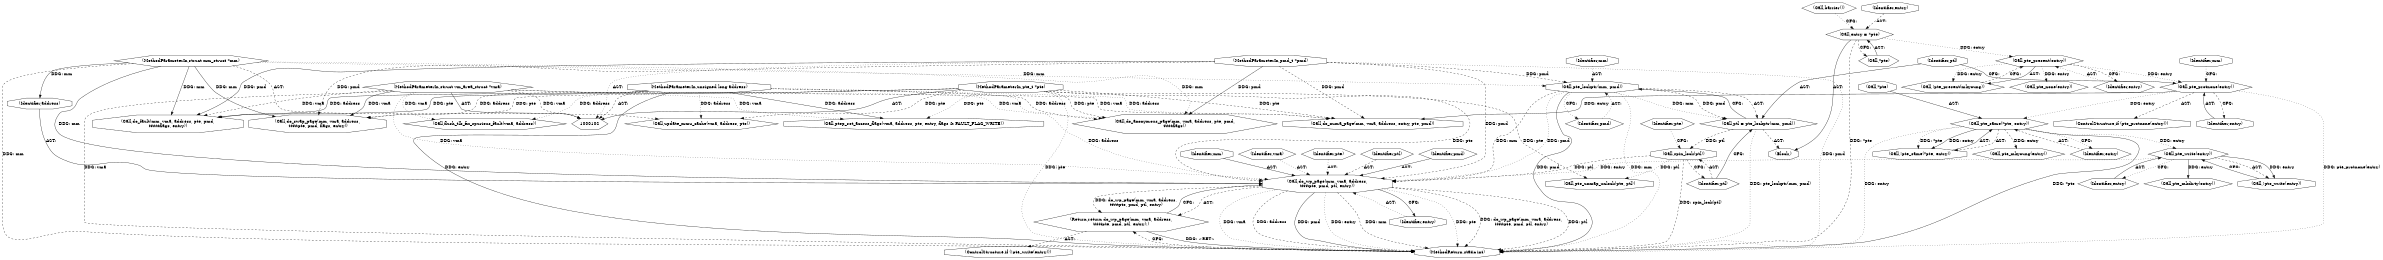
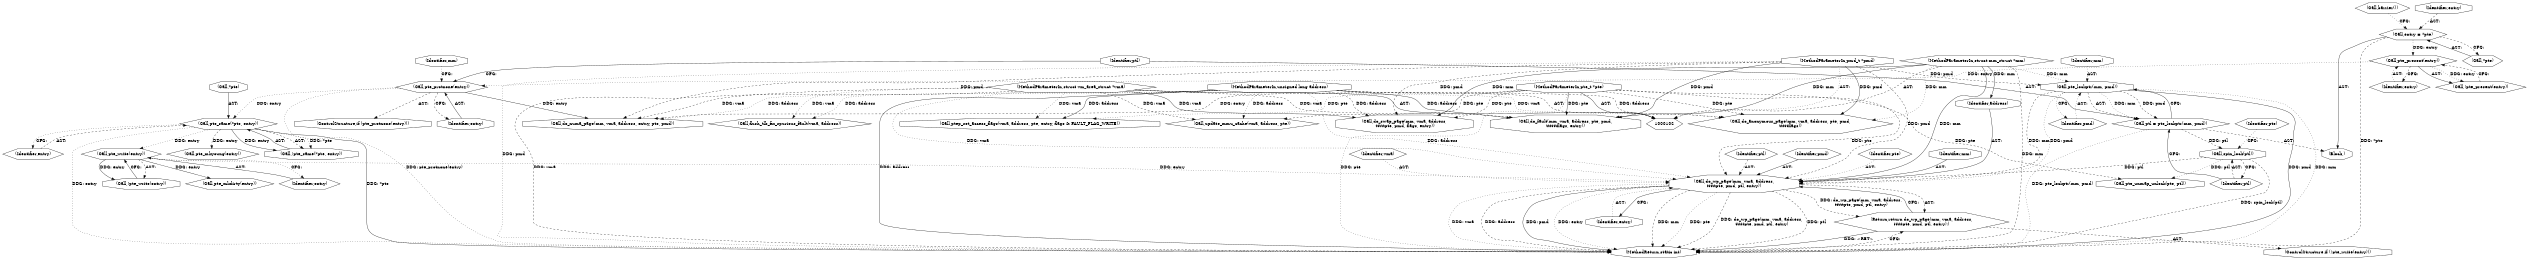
(1953, 87) -> (2481, 87)
(2049, 87) -> none
(1270, 104) -> (1233, 104)
(457, 167) -> (895, 167)
